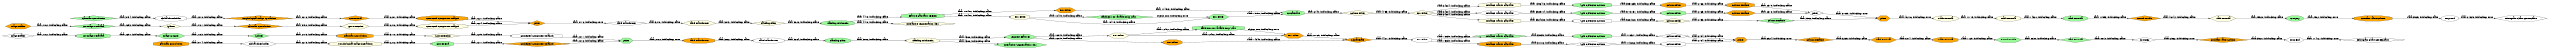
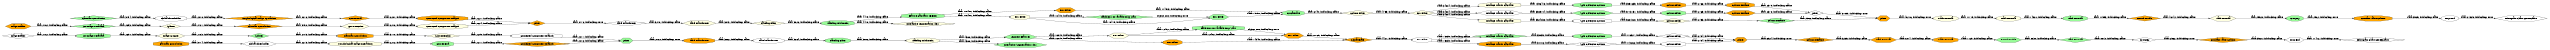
(171, 36) -> (171, 36)
